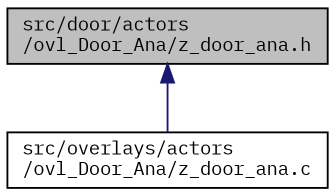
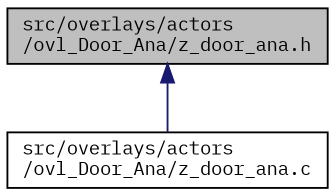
(168, 36) -> (168, 36)
